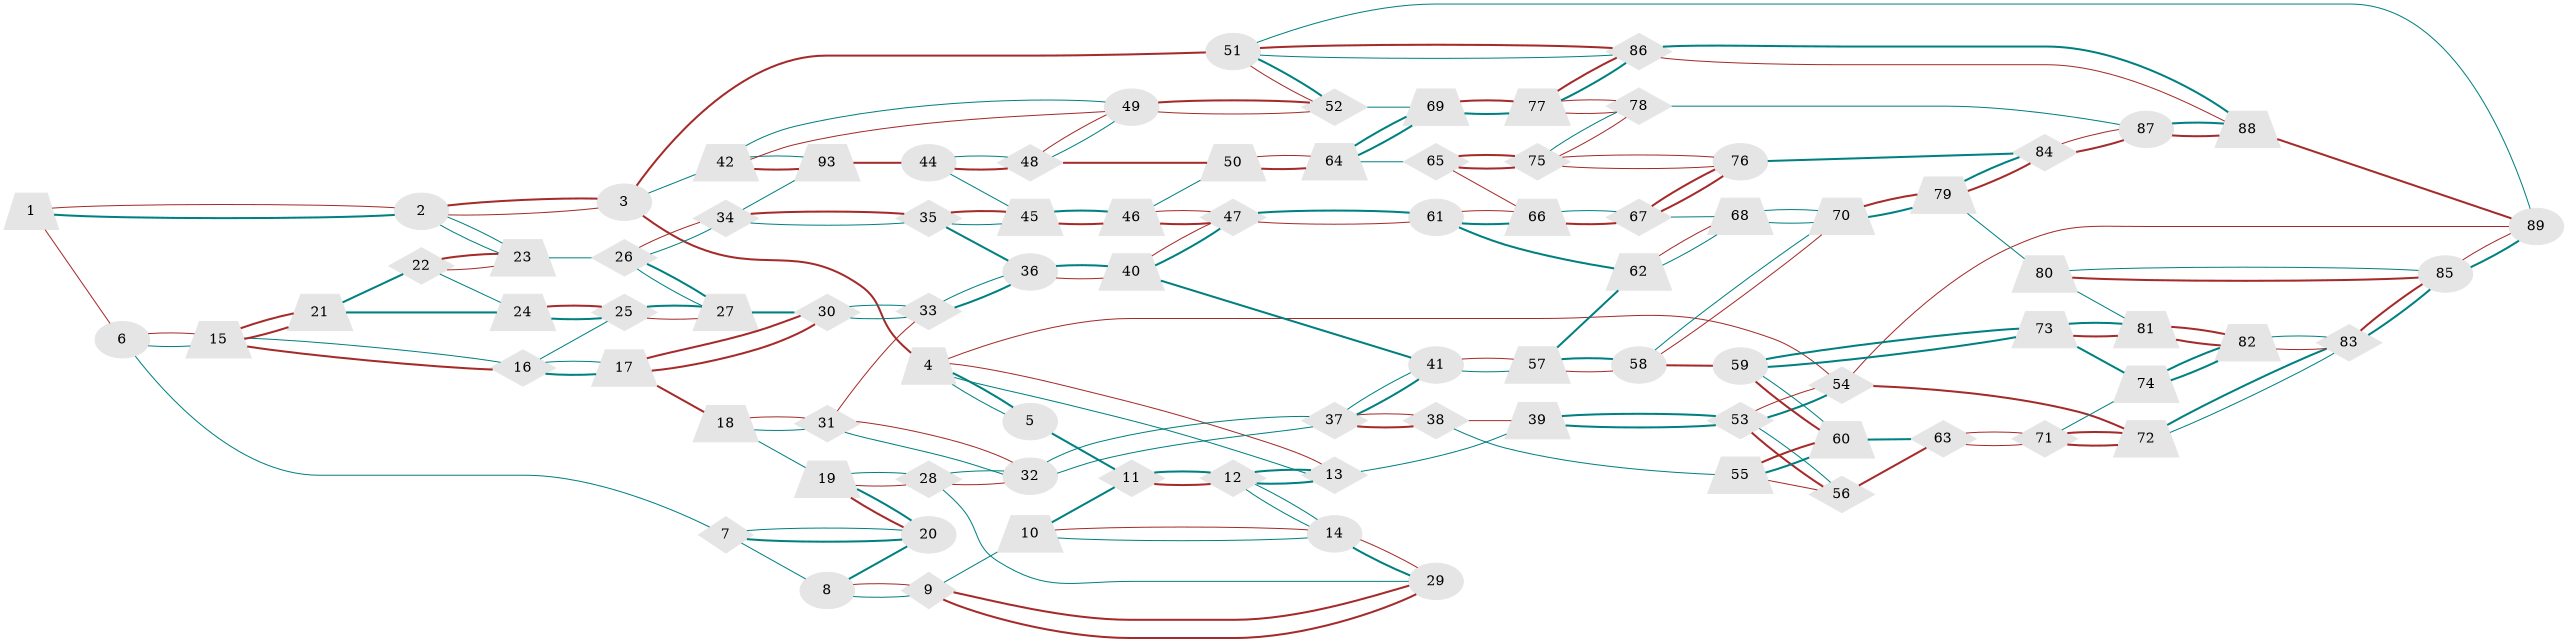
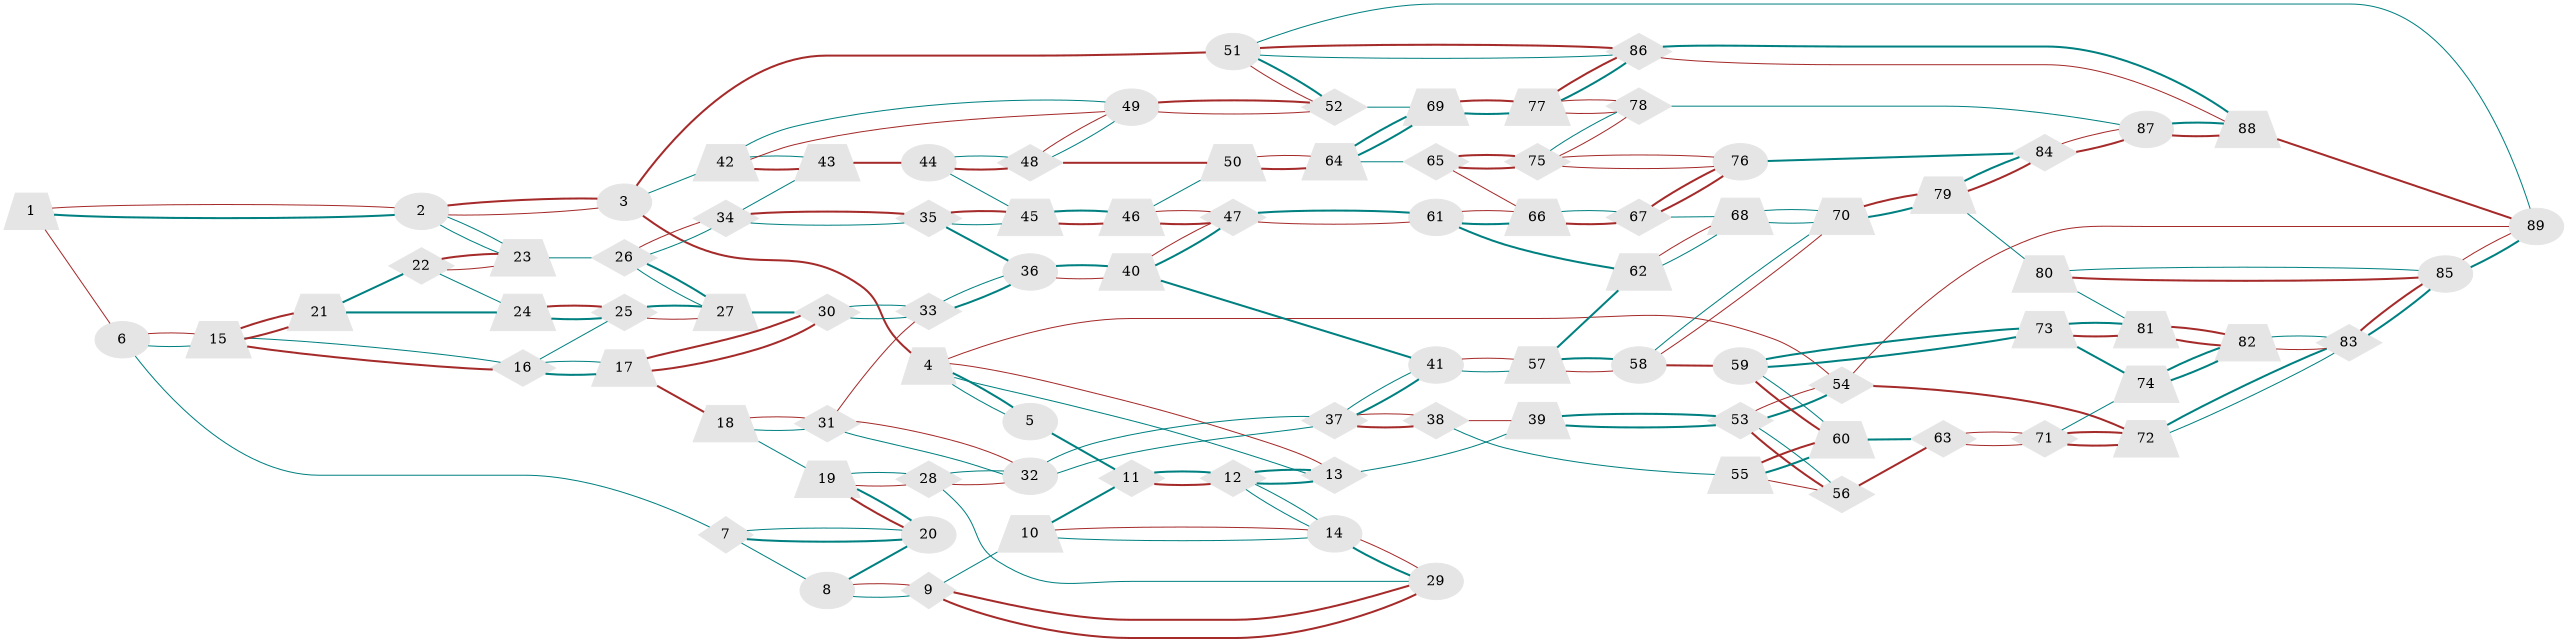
(827, 163) -> (827, 163)
